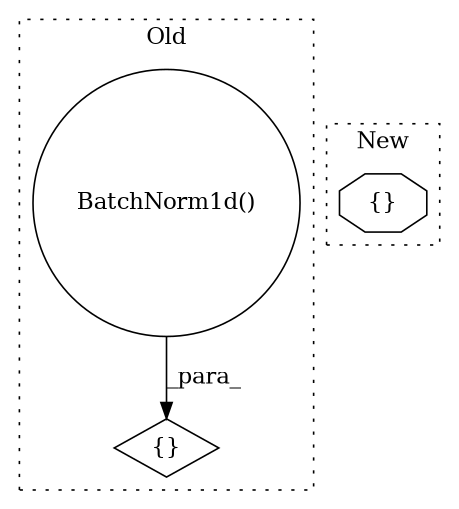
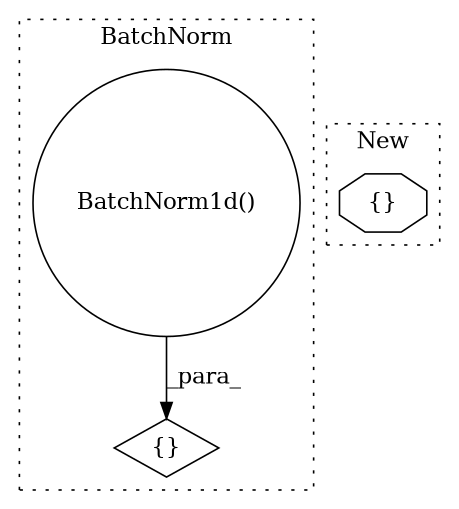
(167, 38) -> (167, 38)
